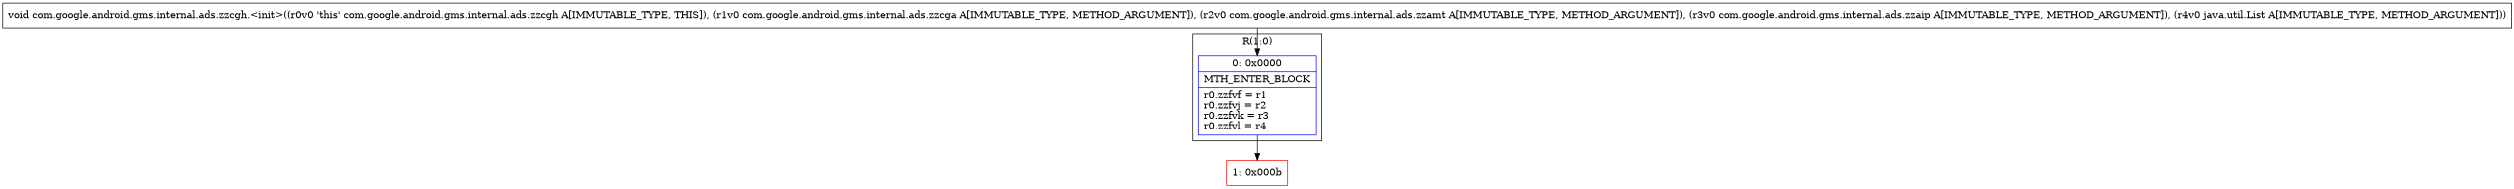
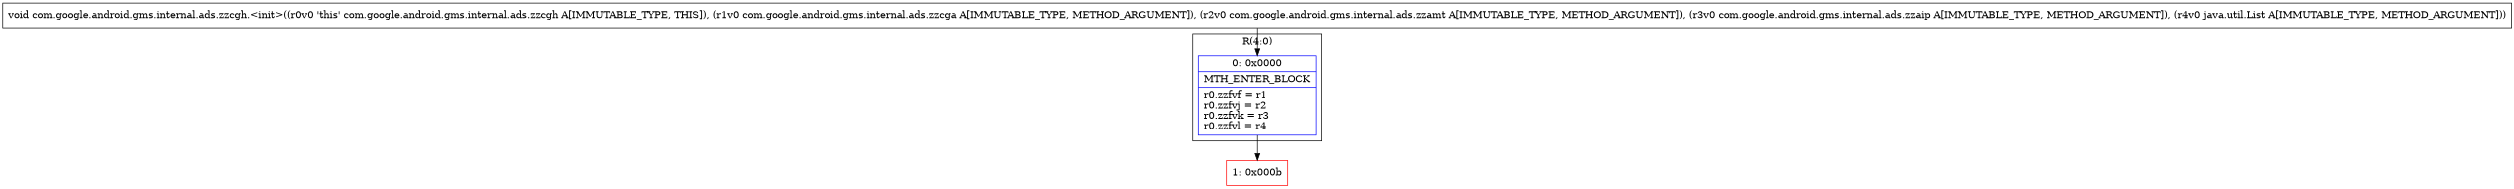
(1257, 42) -> (1257, 42)
